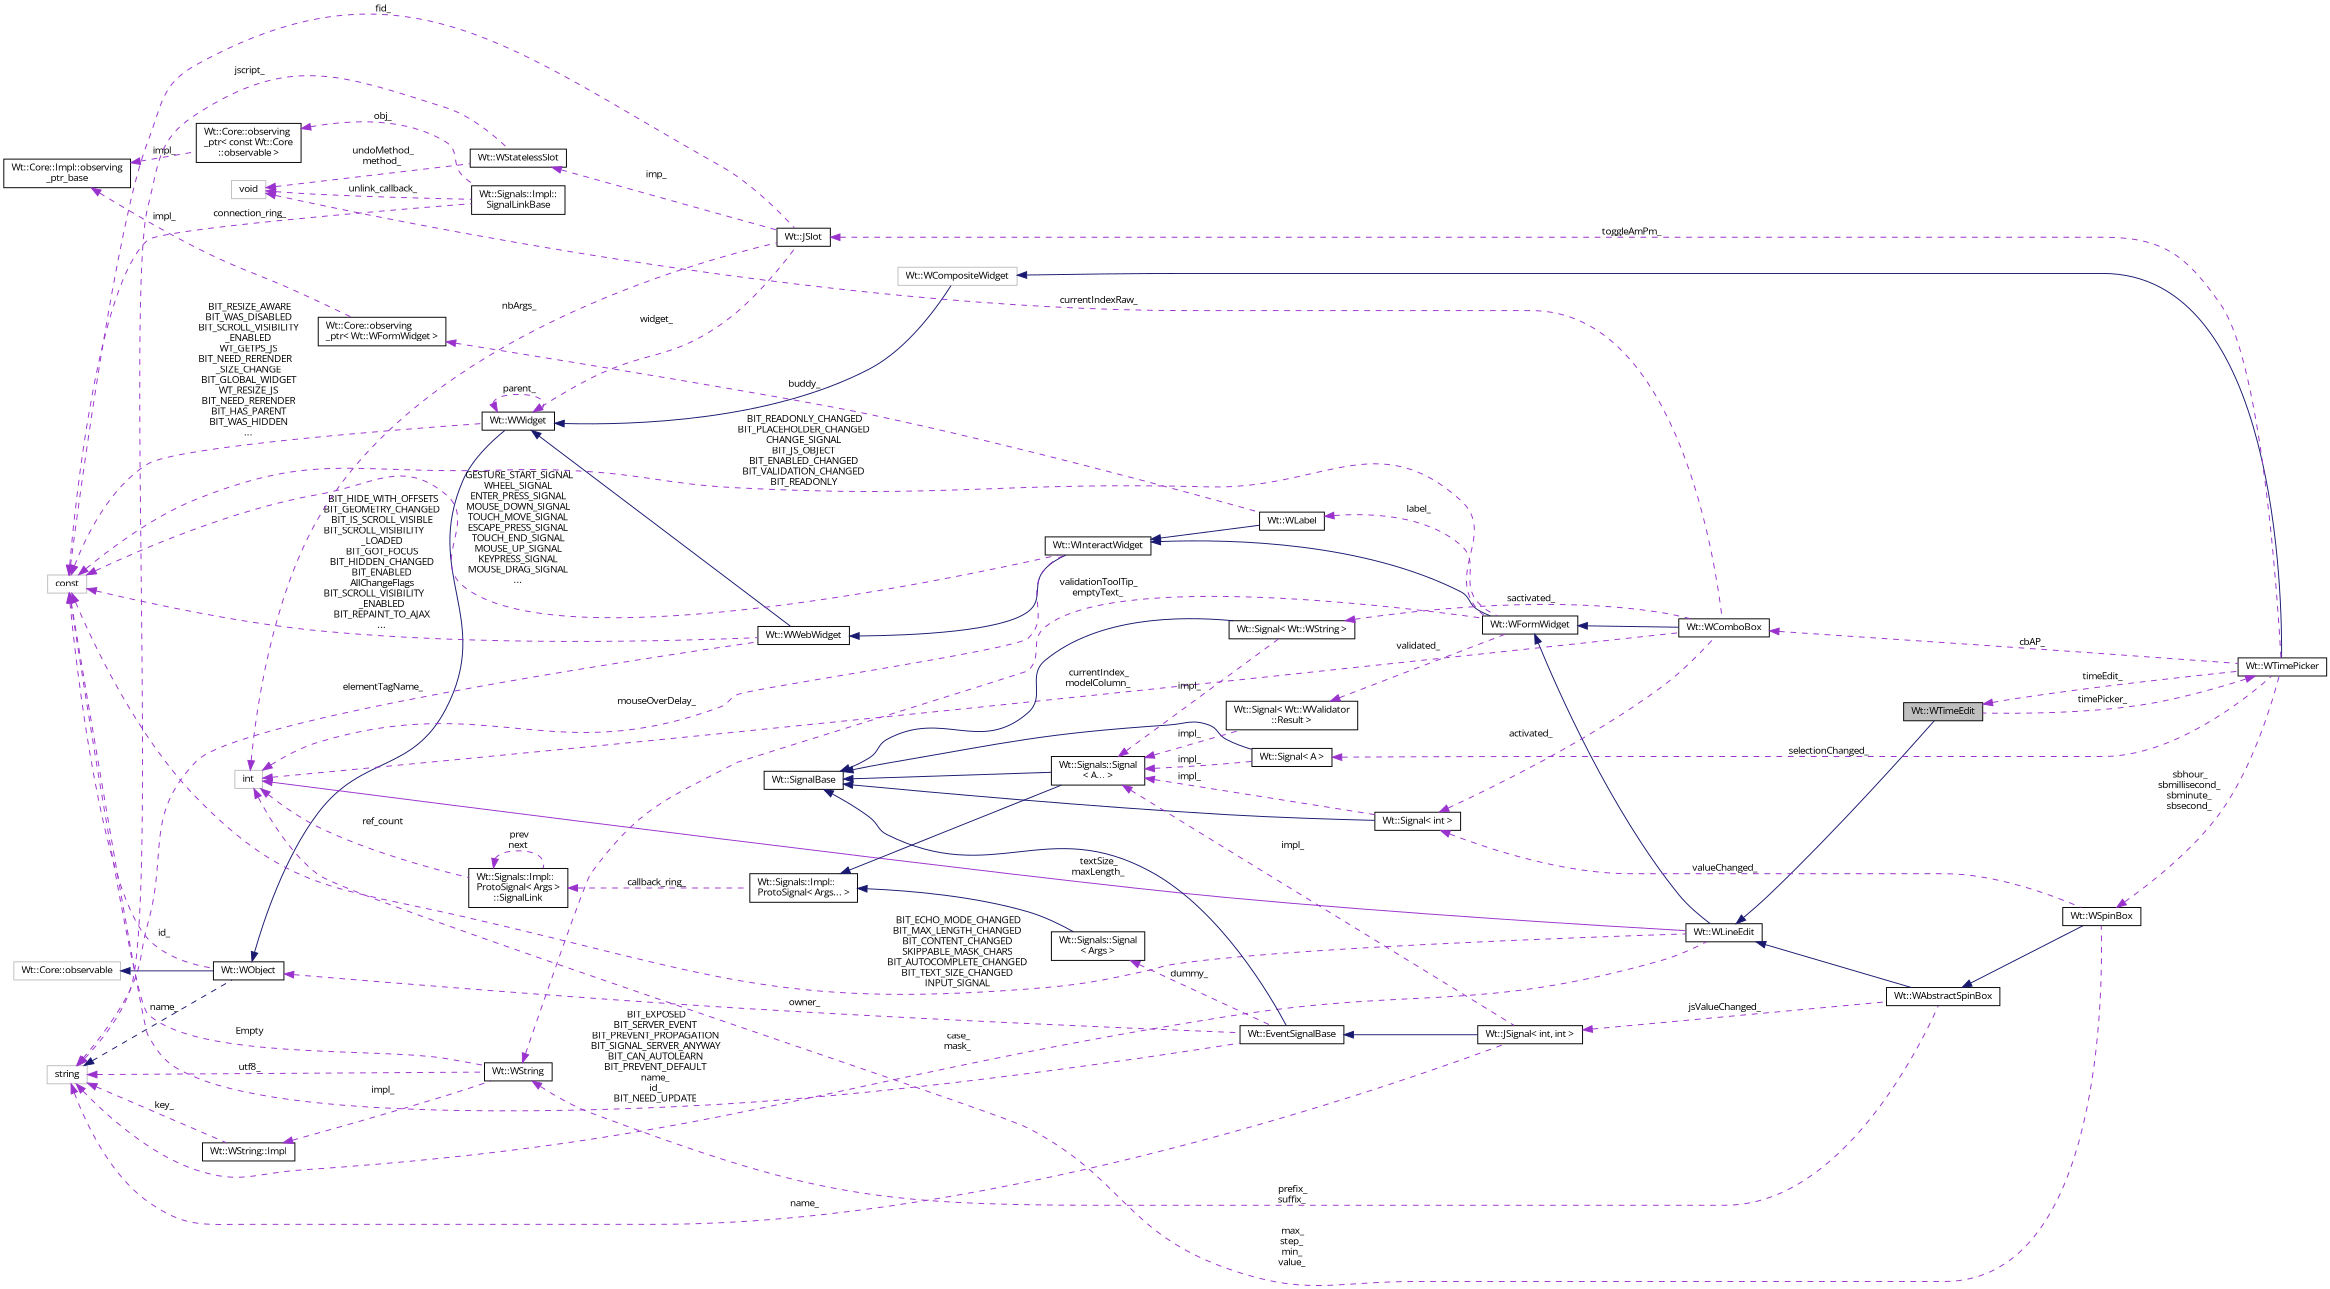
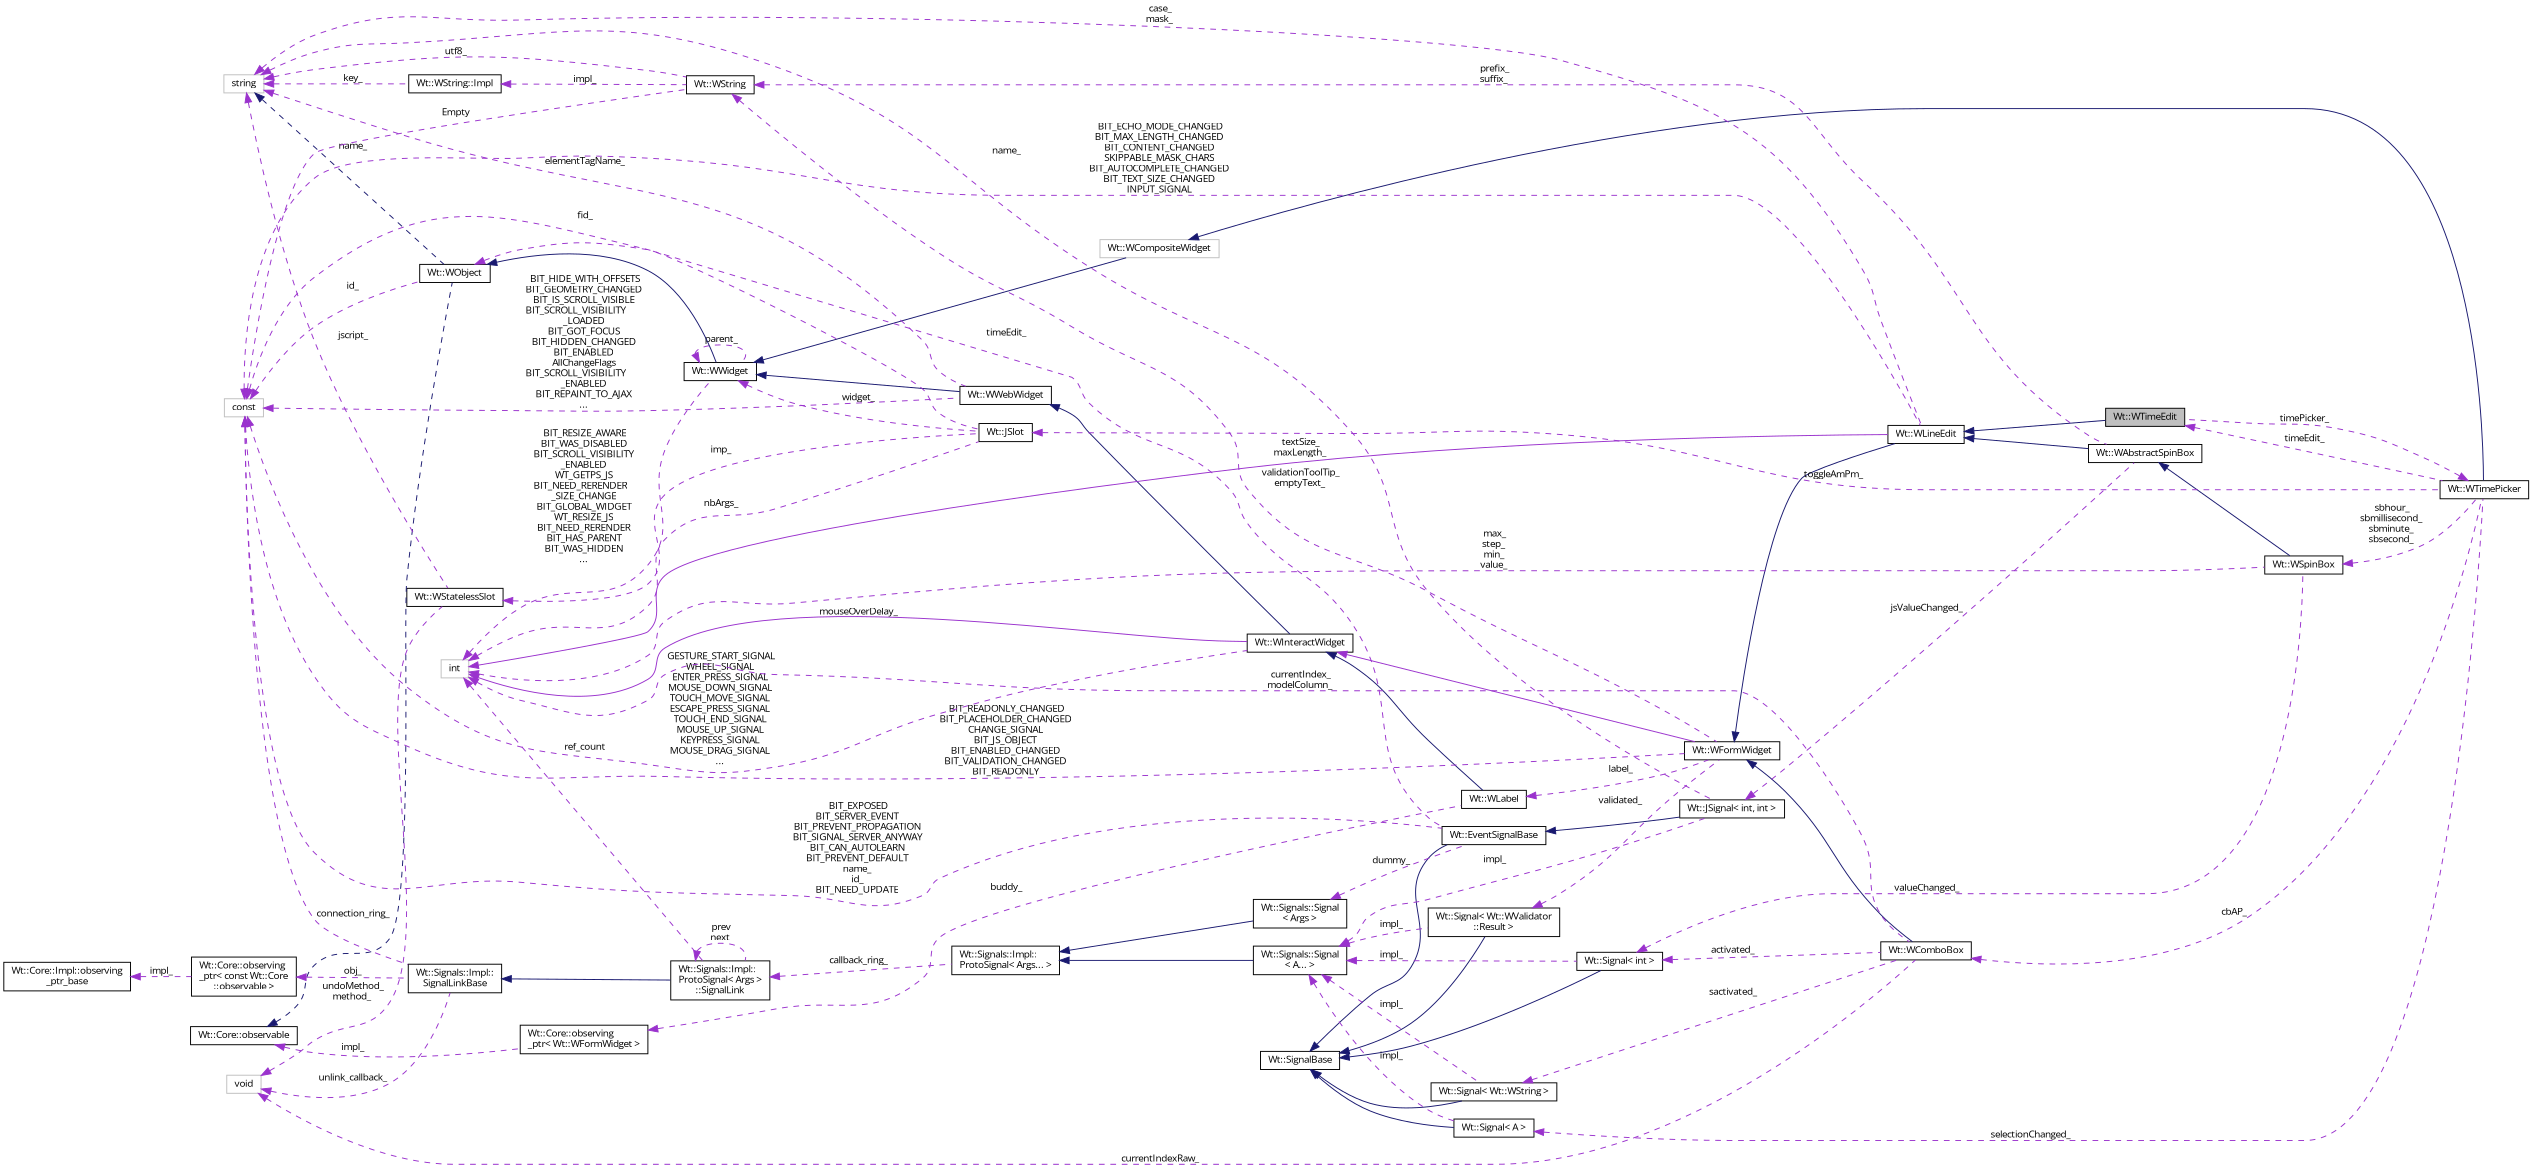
(223, 260) -> (402, 1057)
(251, 444) -> (647, 566)
(1333, 552) -> (1521, 698)
(699, 713) -> (848, 617)
(952, 775) -> (1429, 1009)
(67, 971) -> (244, 1036)
(172, 971) -> (406, 707)
none -> (591, 979)
(804, 1003) -> (1006, 333)
